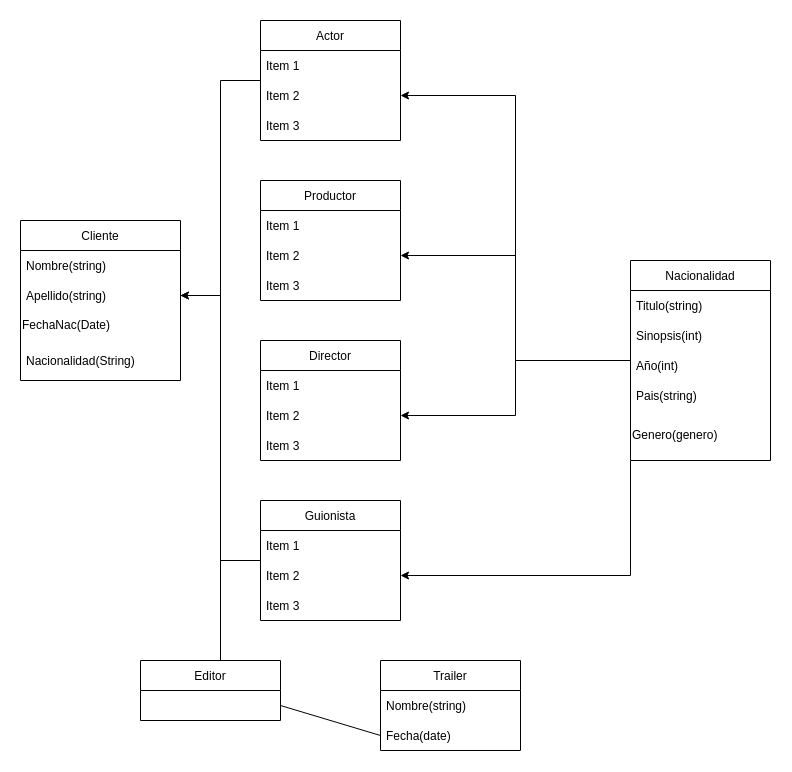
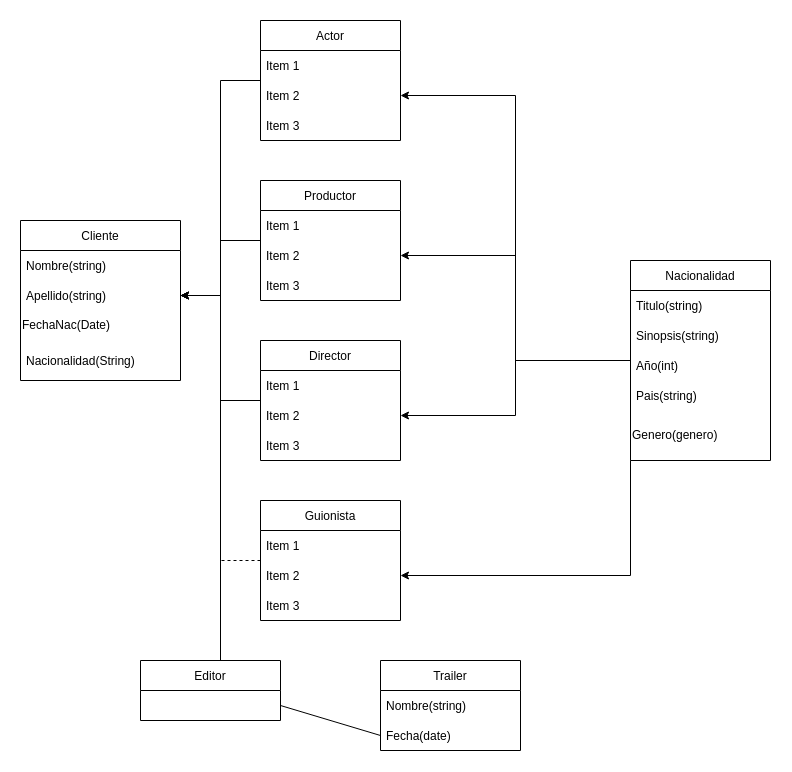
none -> (241, 241)
(675, 336) -> (685, 336)
none -> (241, 401)
(241, 561) -> (241, 561)
